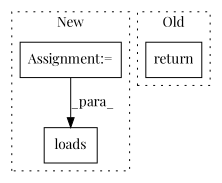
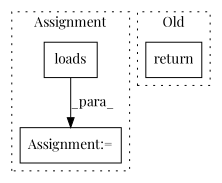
(71, 23) -> (71, 23)
(71, 98) -> (71, 98)
